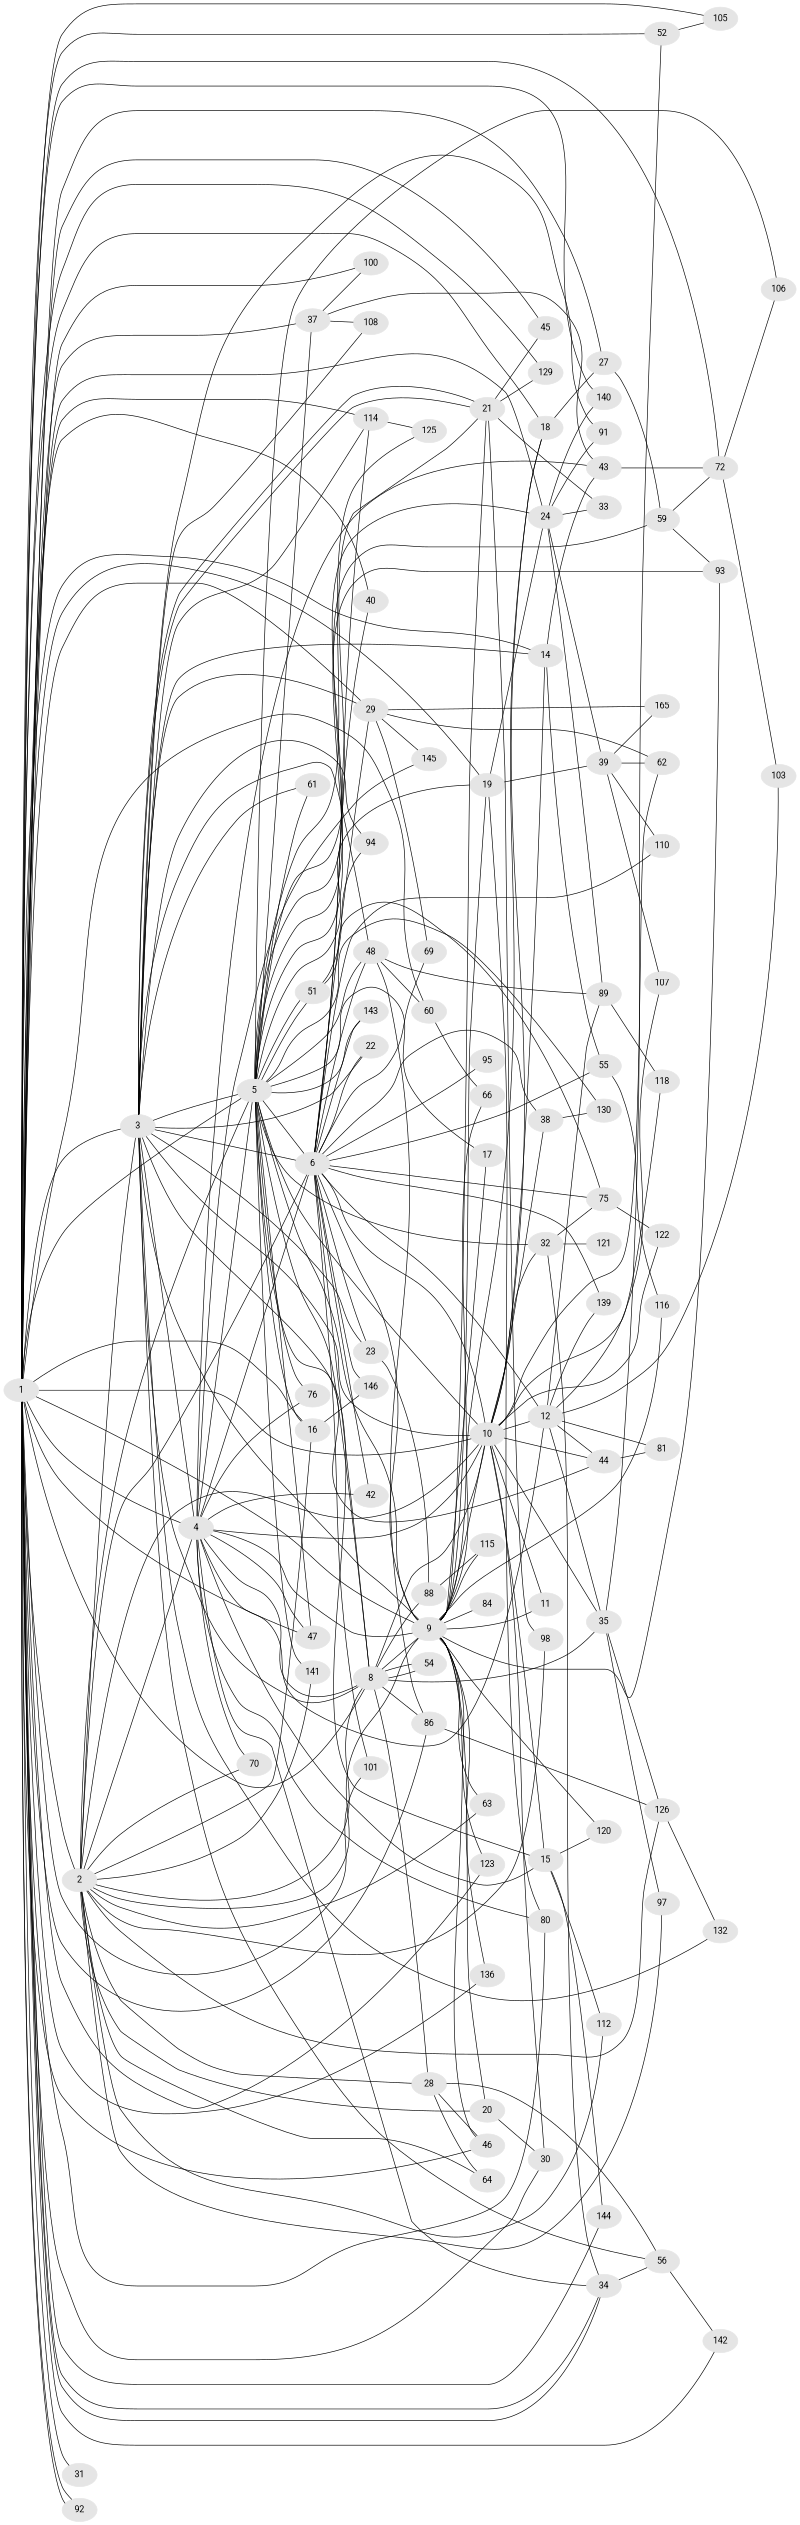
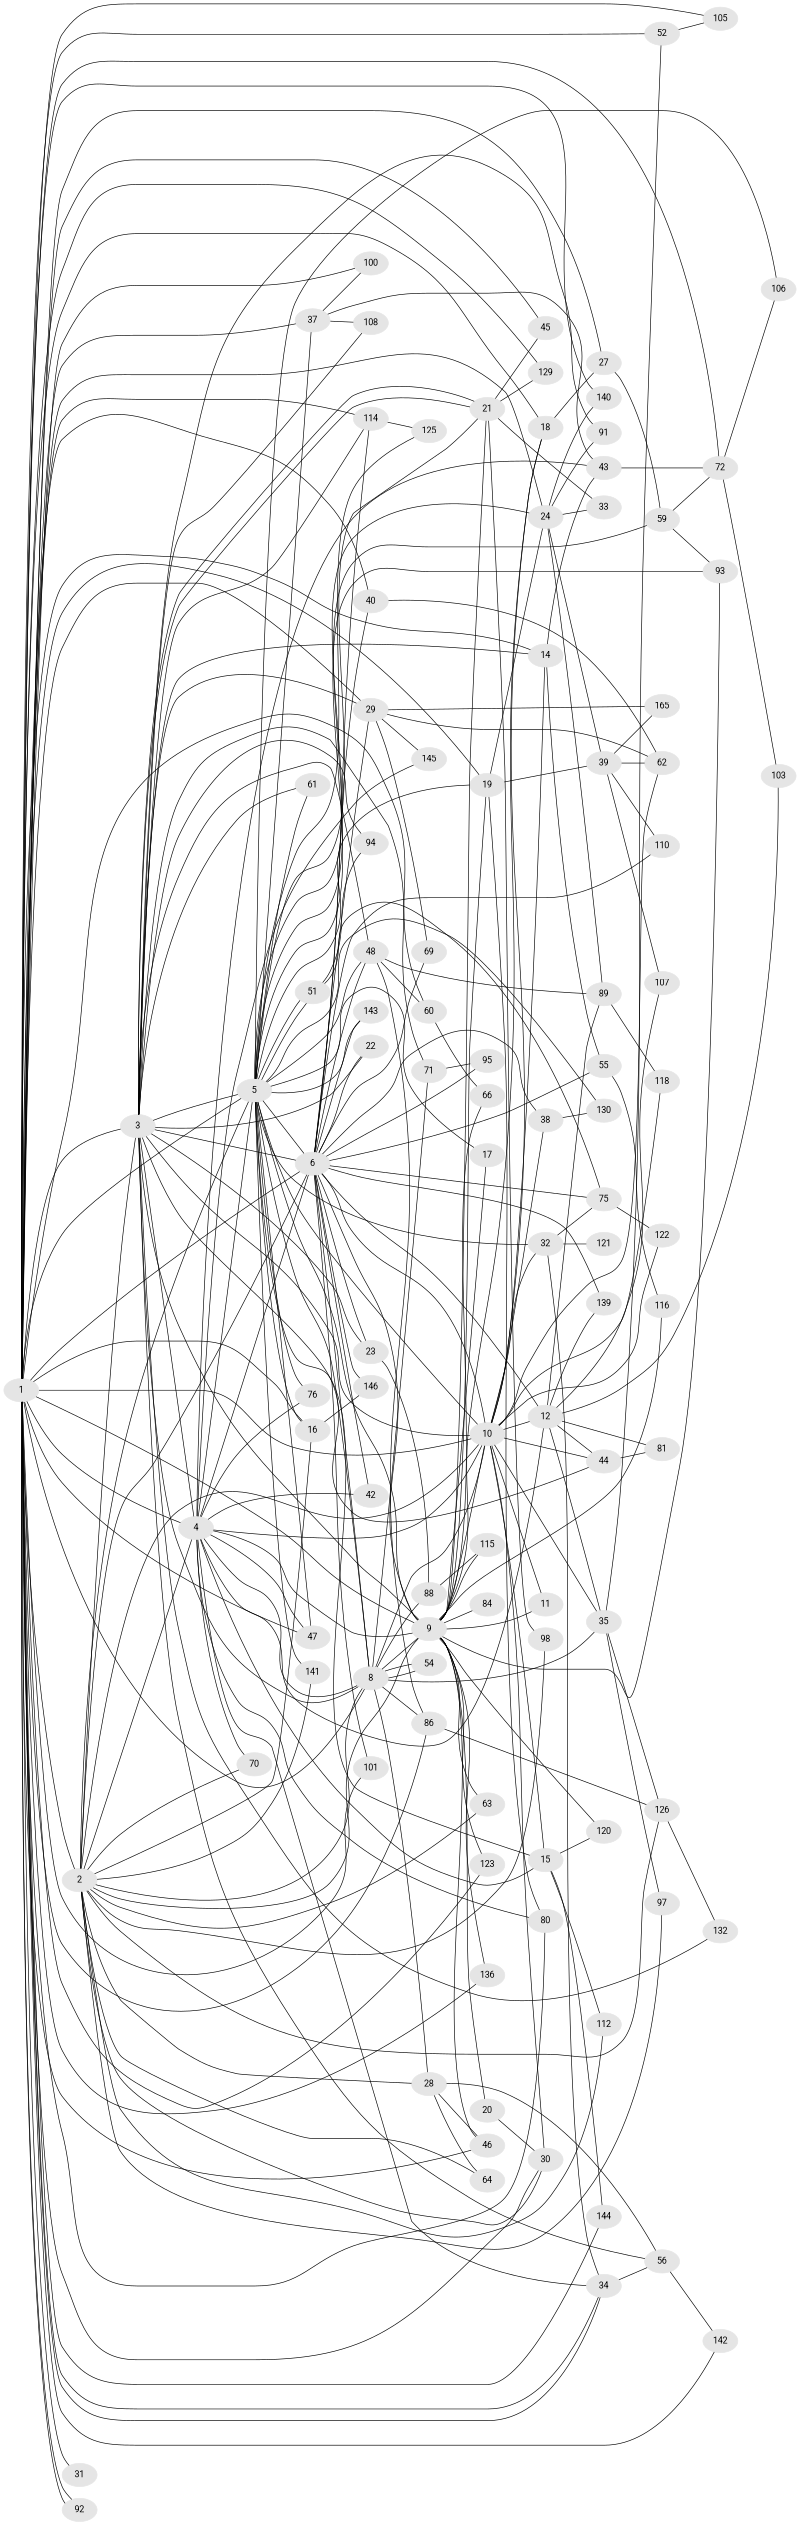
none -> (542, 626)
none -> (429, 1071)
none -> (153, 1274)
(216, 2082) -> (243, 2154)
